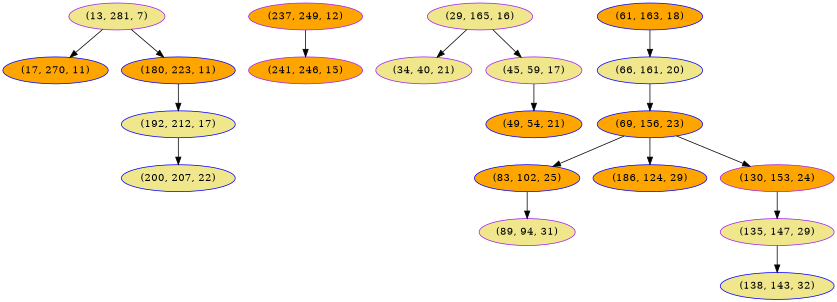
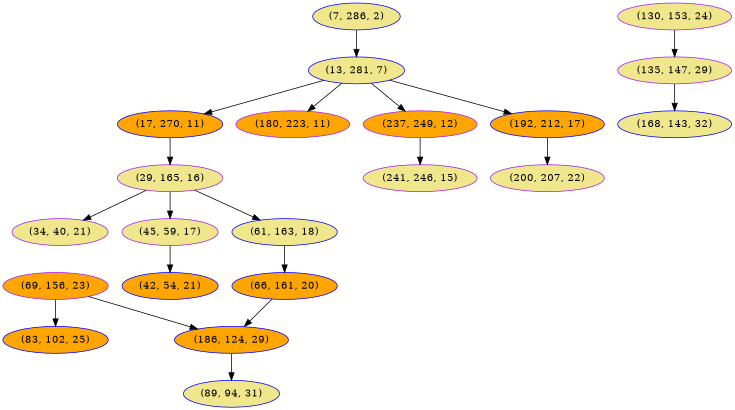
(117, 16) -> (356, 70)
none -> (356, 16)
(650, 16) -> (285, 232)
(178, 70) -> (293, 124)
(306, 70) -> (420, 178)
(650, 70) -> (285, 286)
(178, 94) -> (447, 96)
(650, 94) -> (261, 310)
none -> (385, 95)
(178, 124) -> (547, 124)
(534, 124) -> (170, 286)
(650, 124) -> (56, 286)
none -> (170, 148)
(710, 150) -> none
(178, 178) -> (547, 178)
(777, 178) -> (675, 16)
(527, 201) -> (231, 363)
none -> (224, 204)
(527, 232) -> (231, 394)
(777, 286) -> (675, 124)
